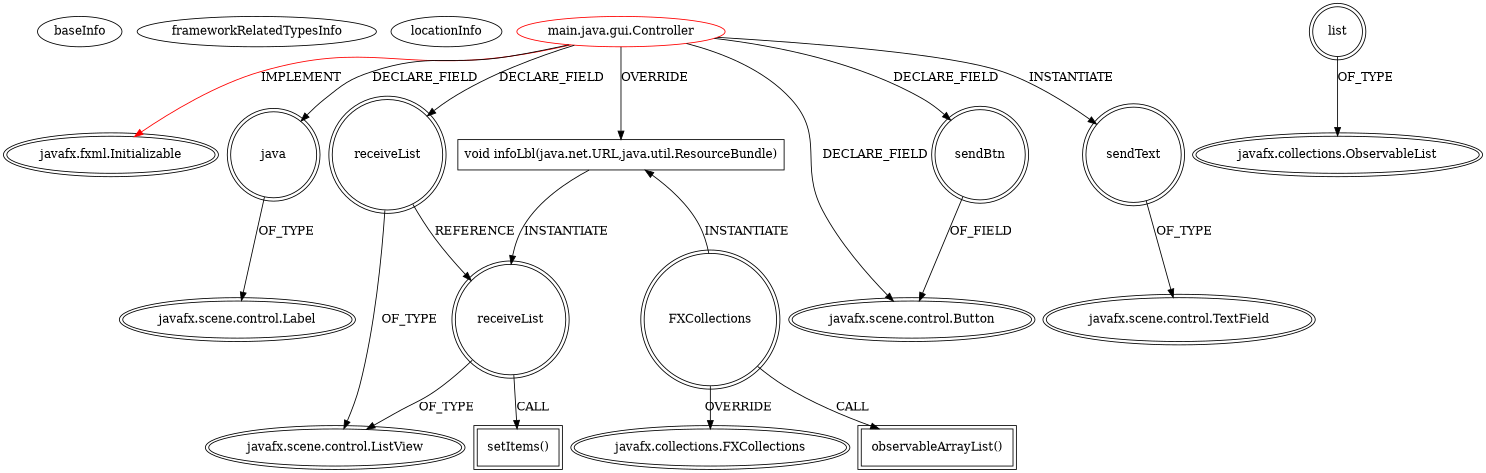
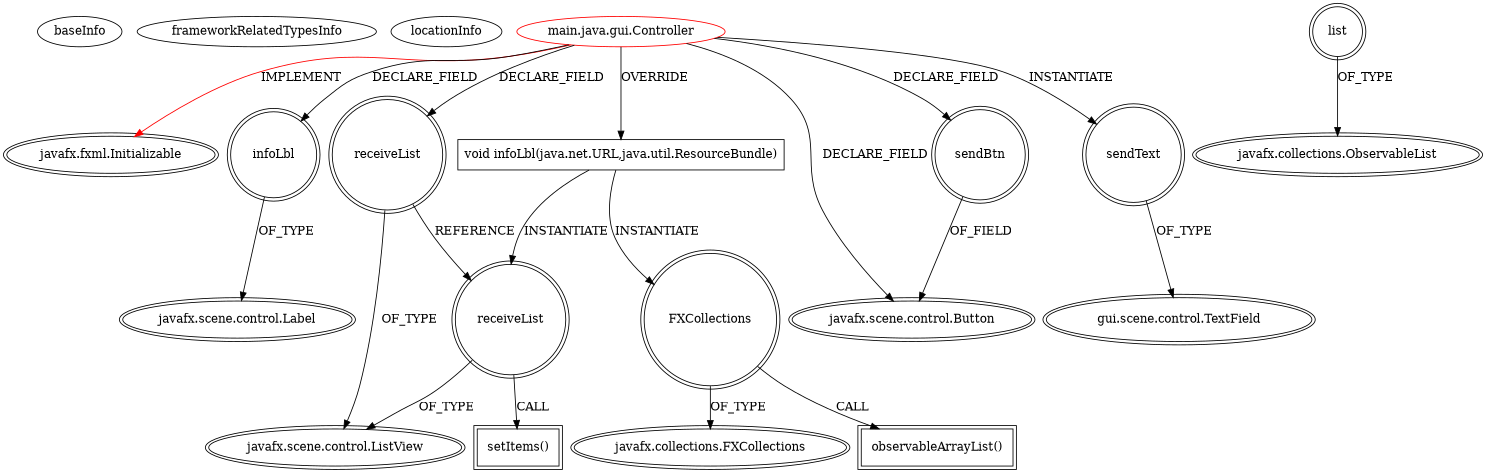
(274, 155) -> (274, 155)
(688, 209) -> (612, 230)
(1179, 320) -> (1179, 320)
(739, 407) -> (739, 407)
